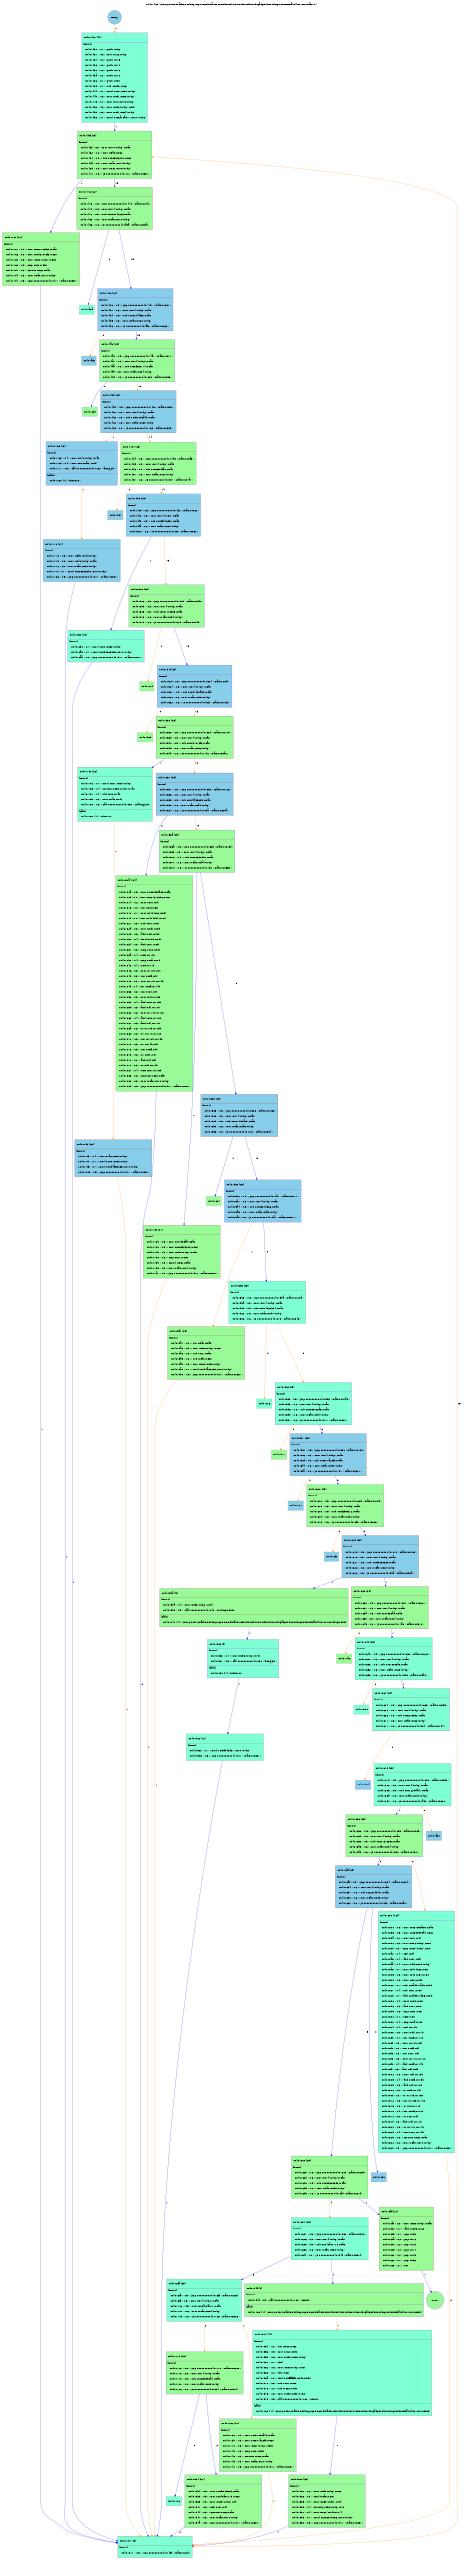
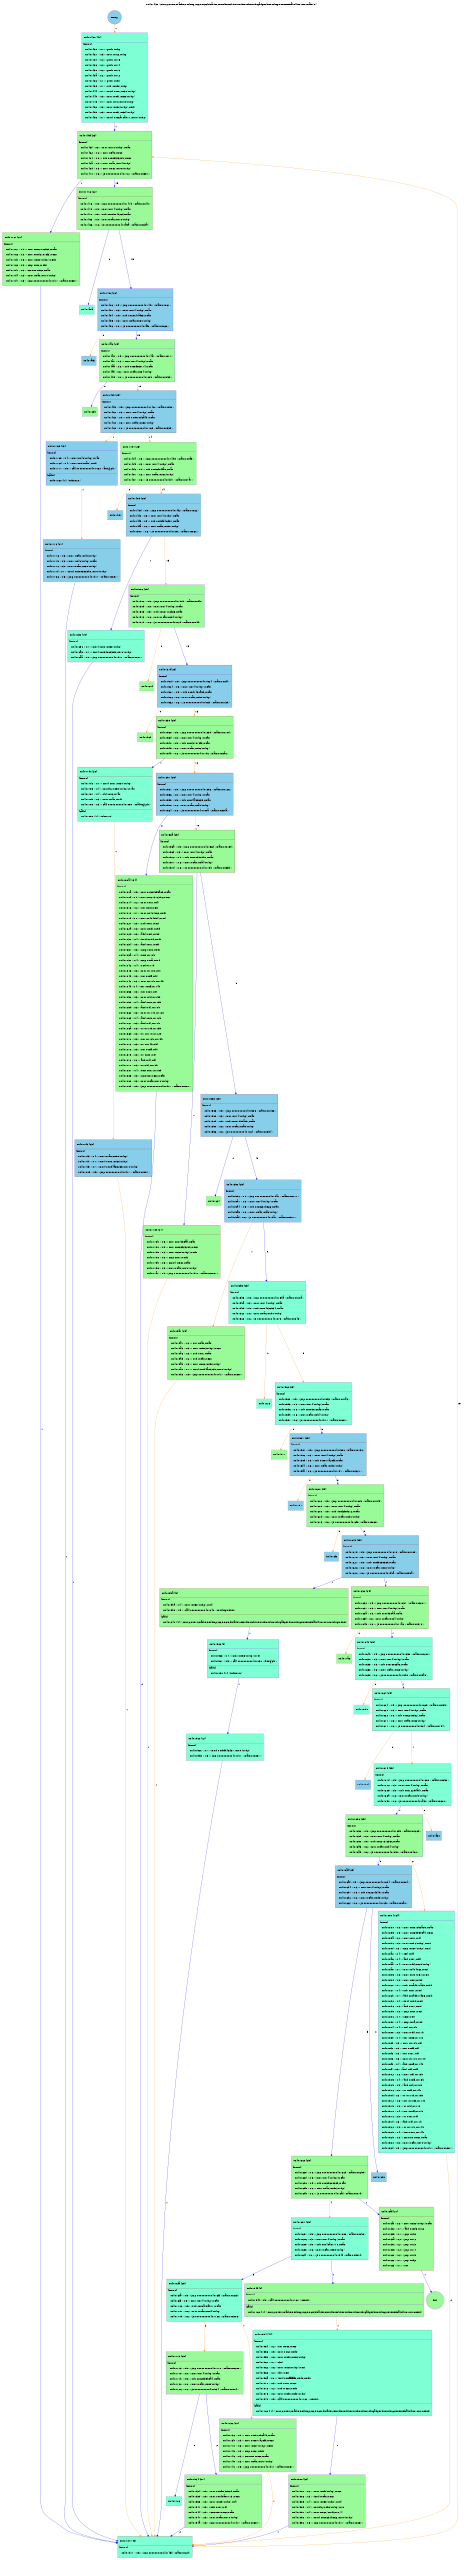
(197, 851) -> (197, 851)
none -> (412, 1747)
(435, 2300) -> (435, 2300)
